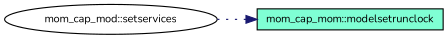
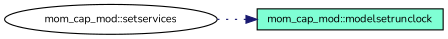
(350, 19) -> (350, 19)
